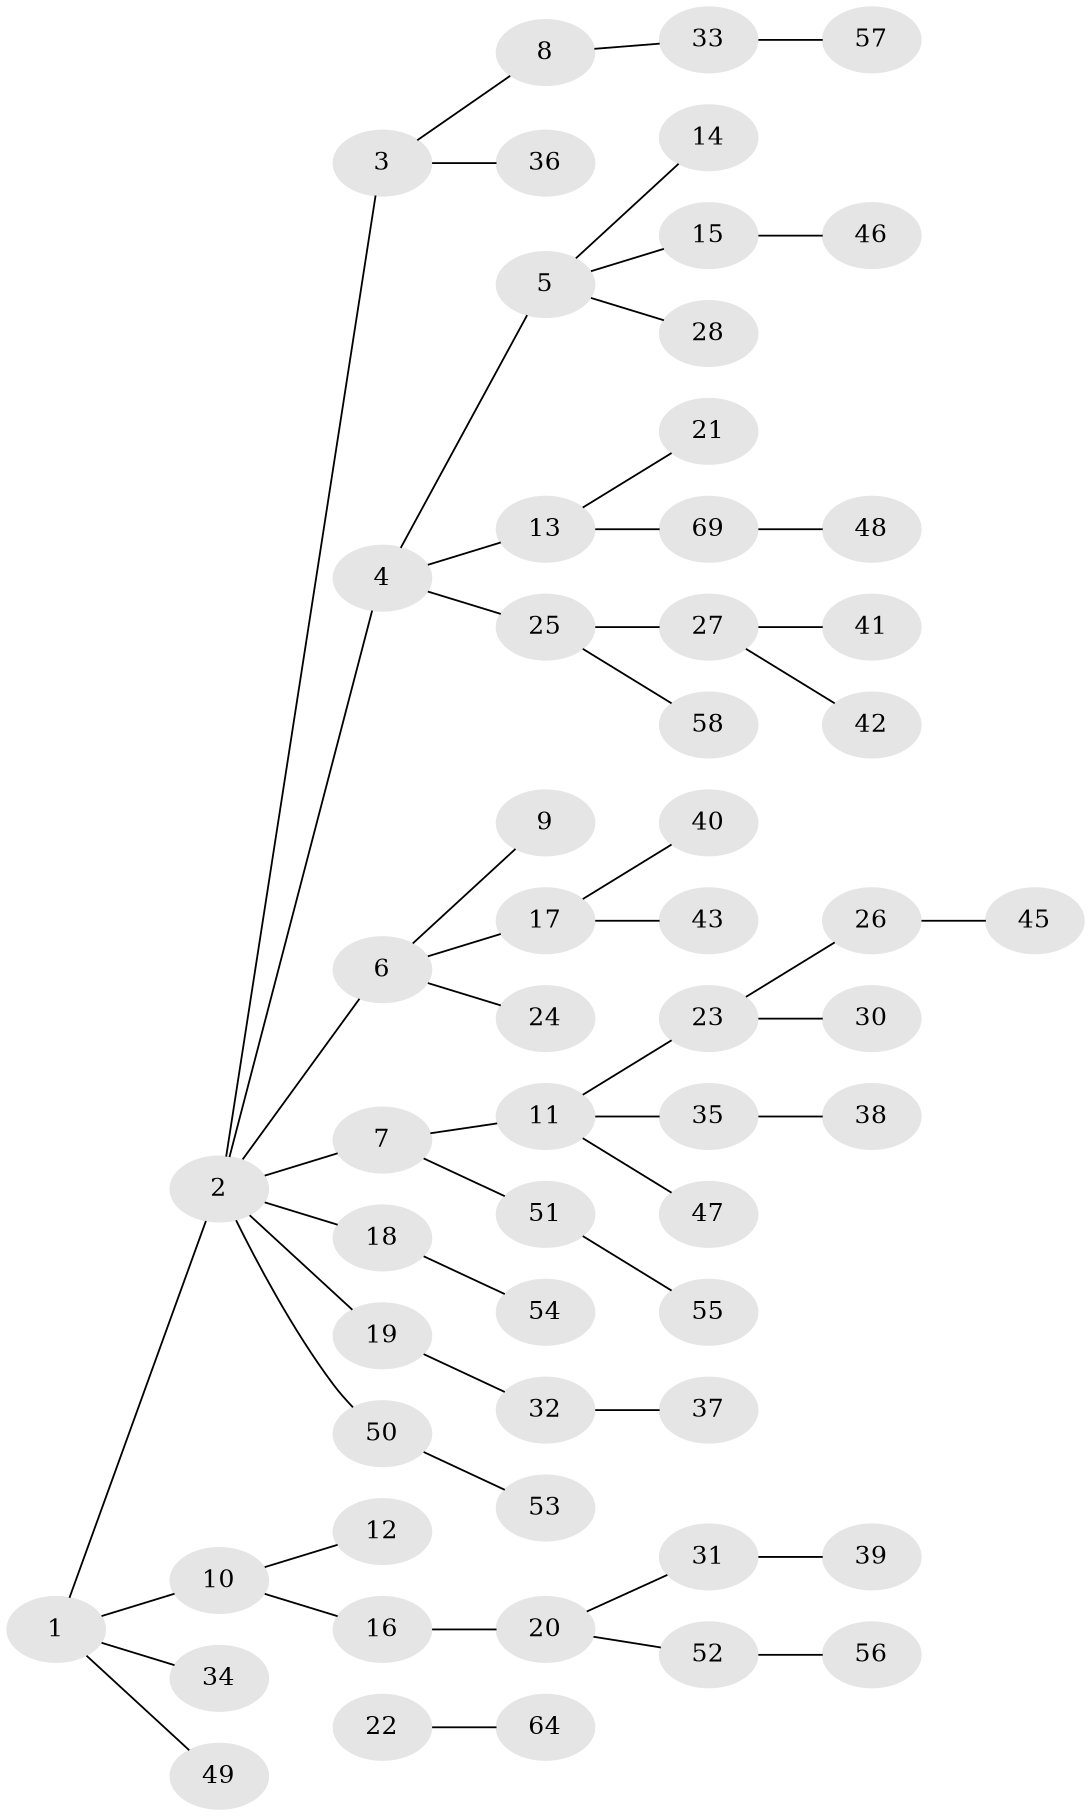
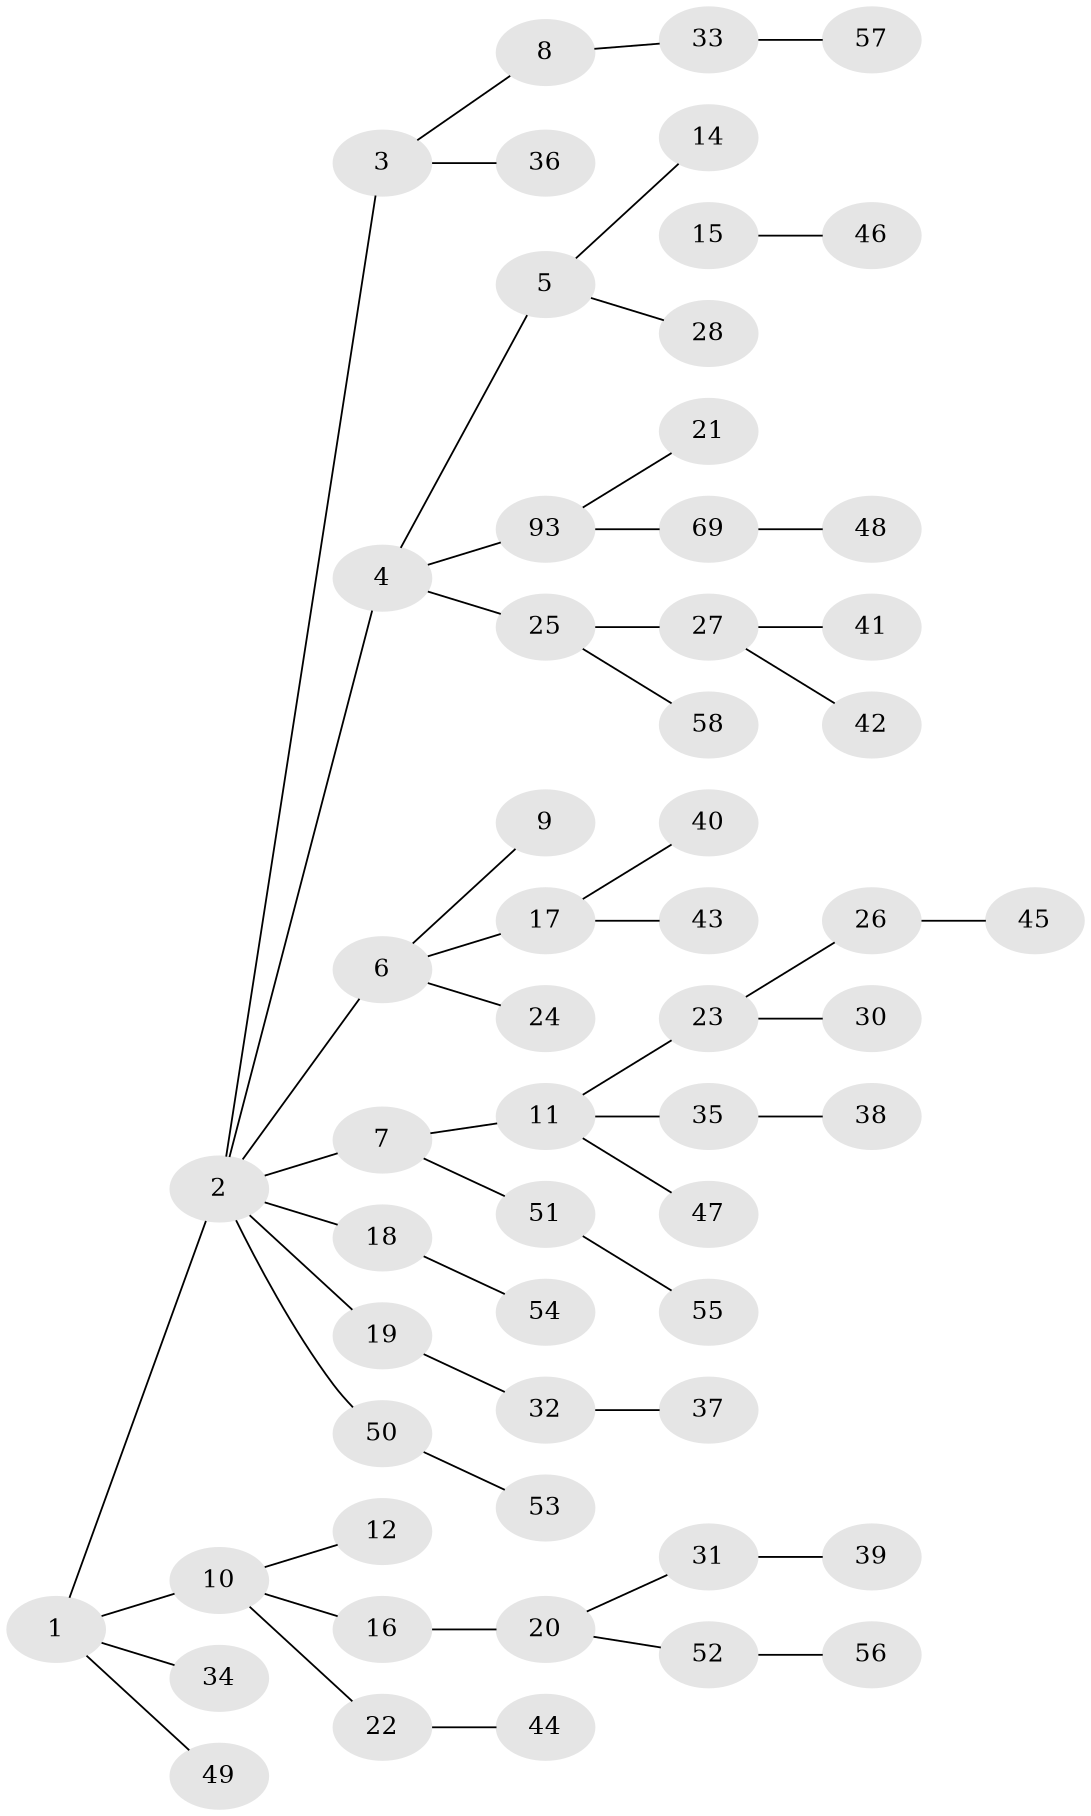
(627, 260) -> none
(546, 529) -> (546, 529)
none -> (301, 1654)
(546, 1727) -> (546, 1727)
